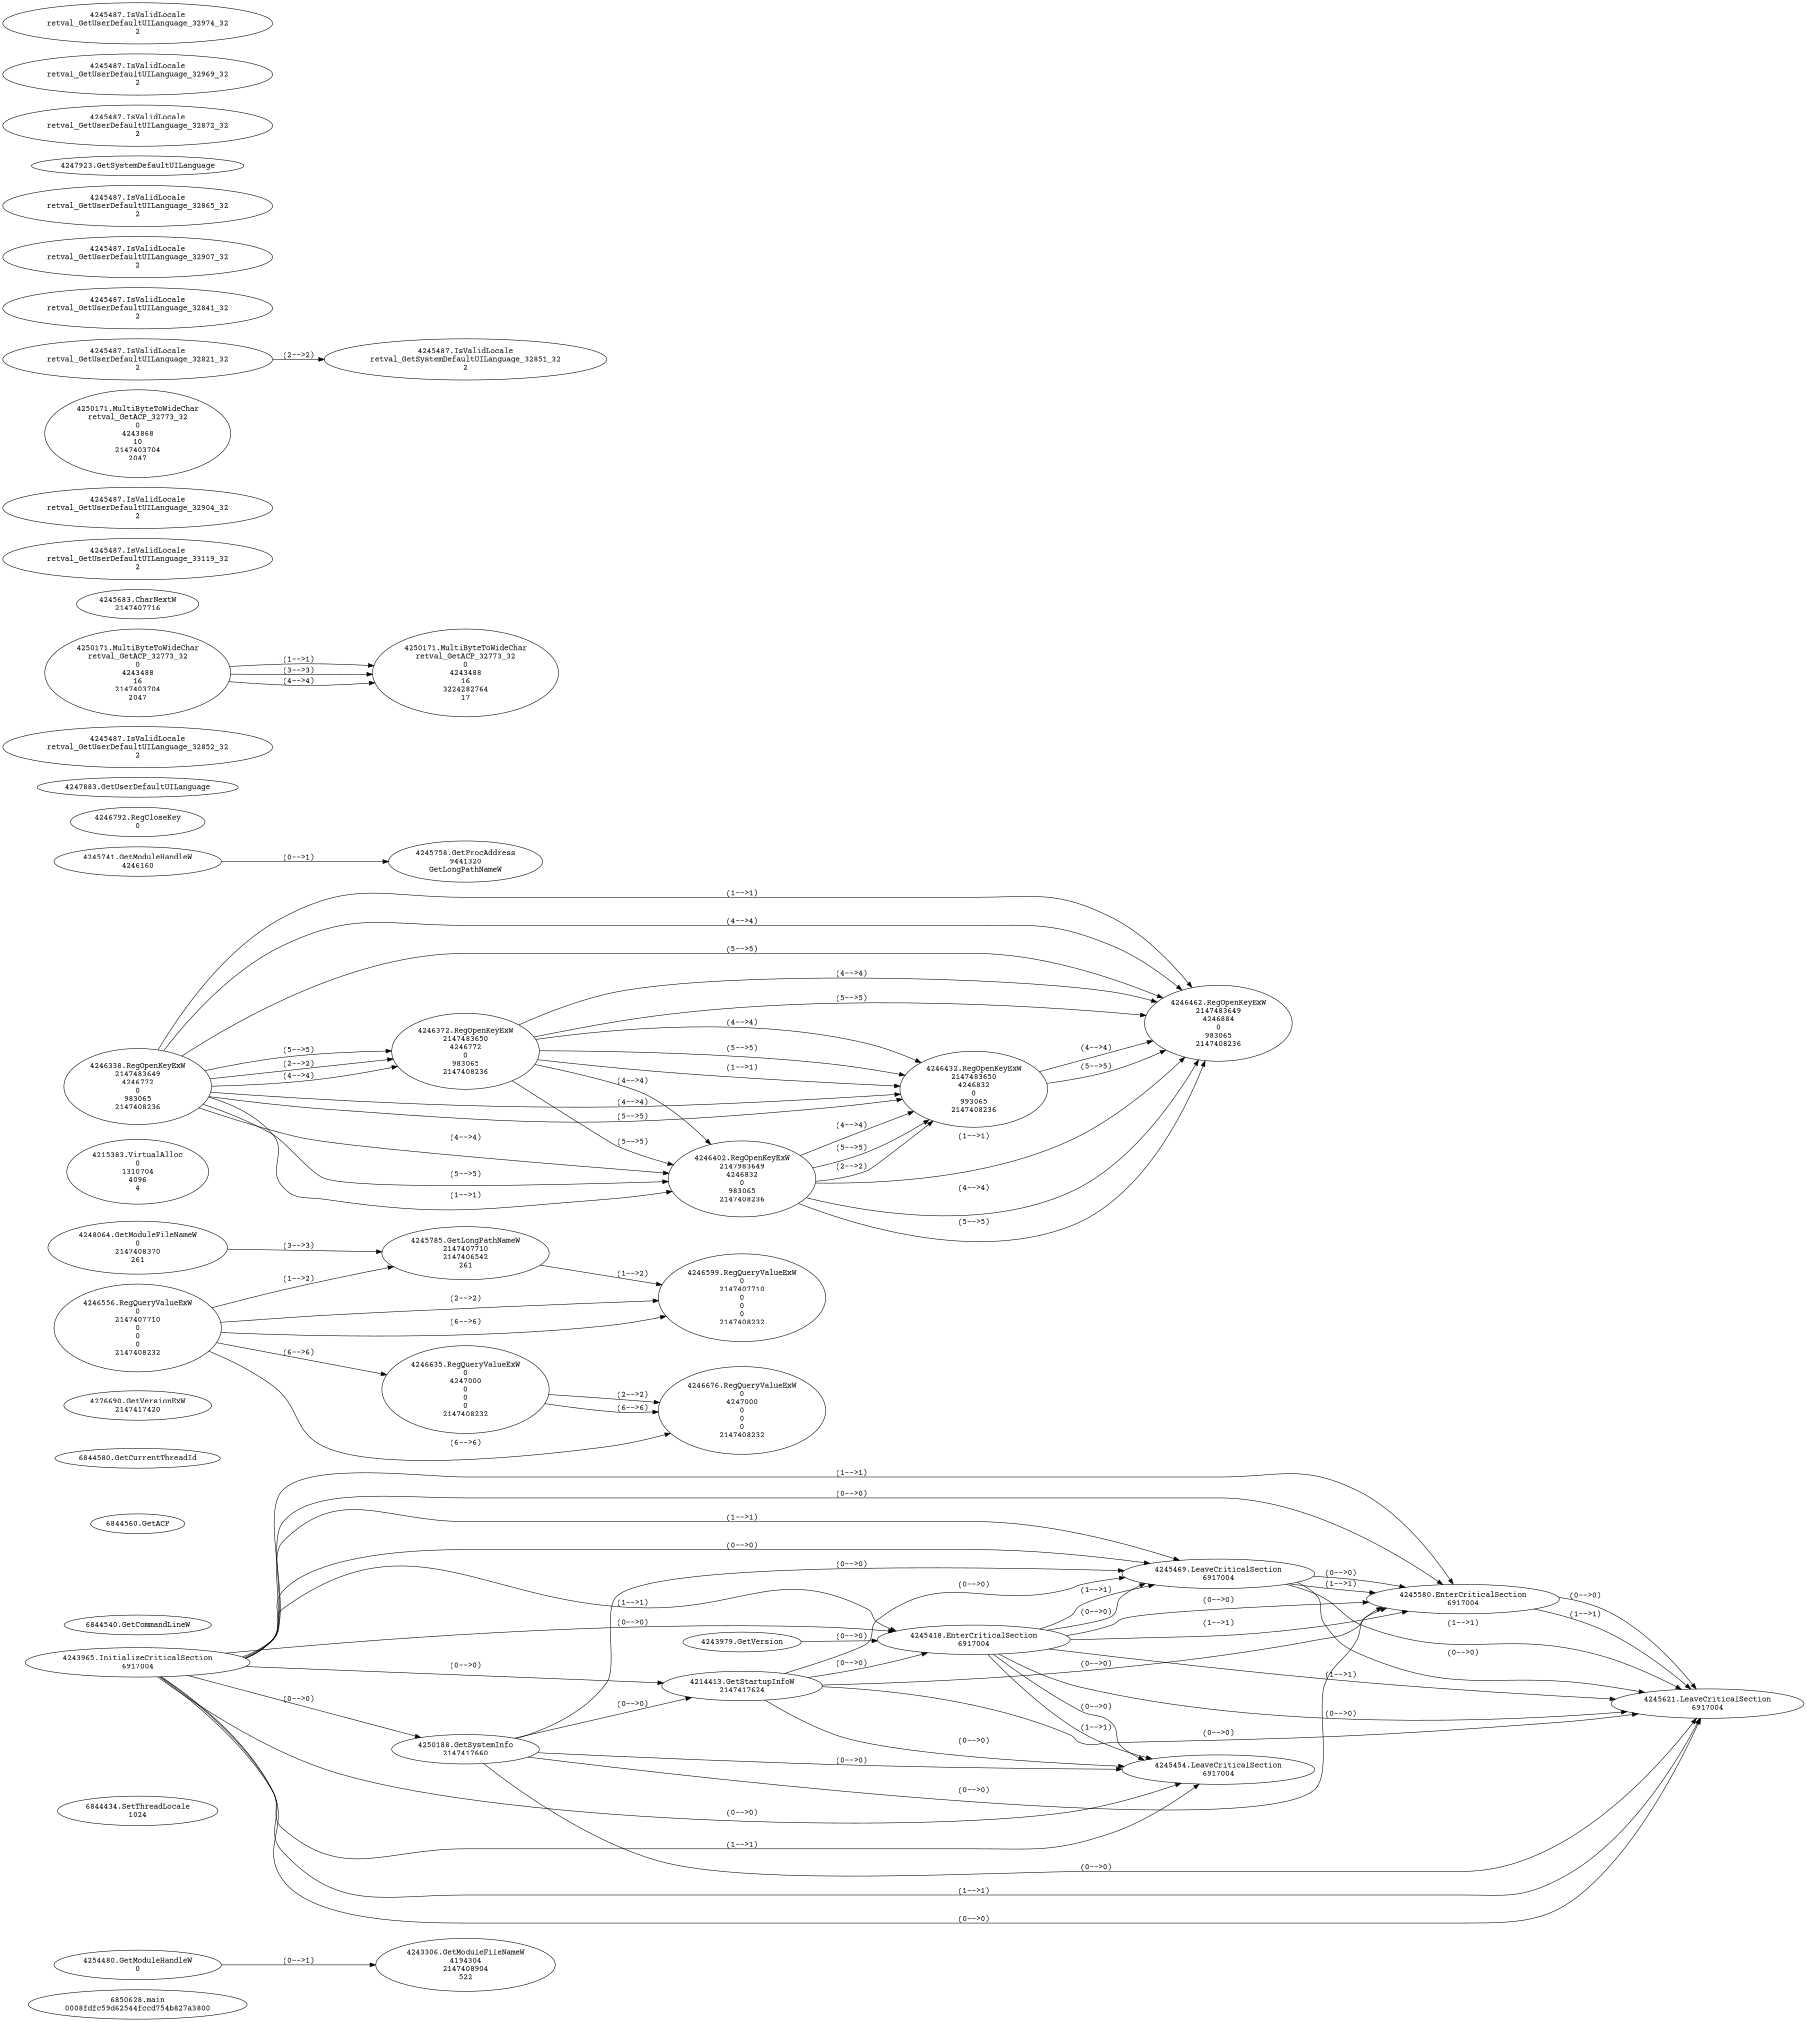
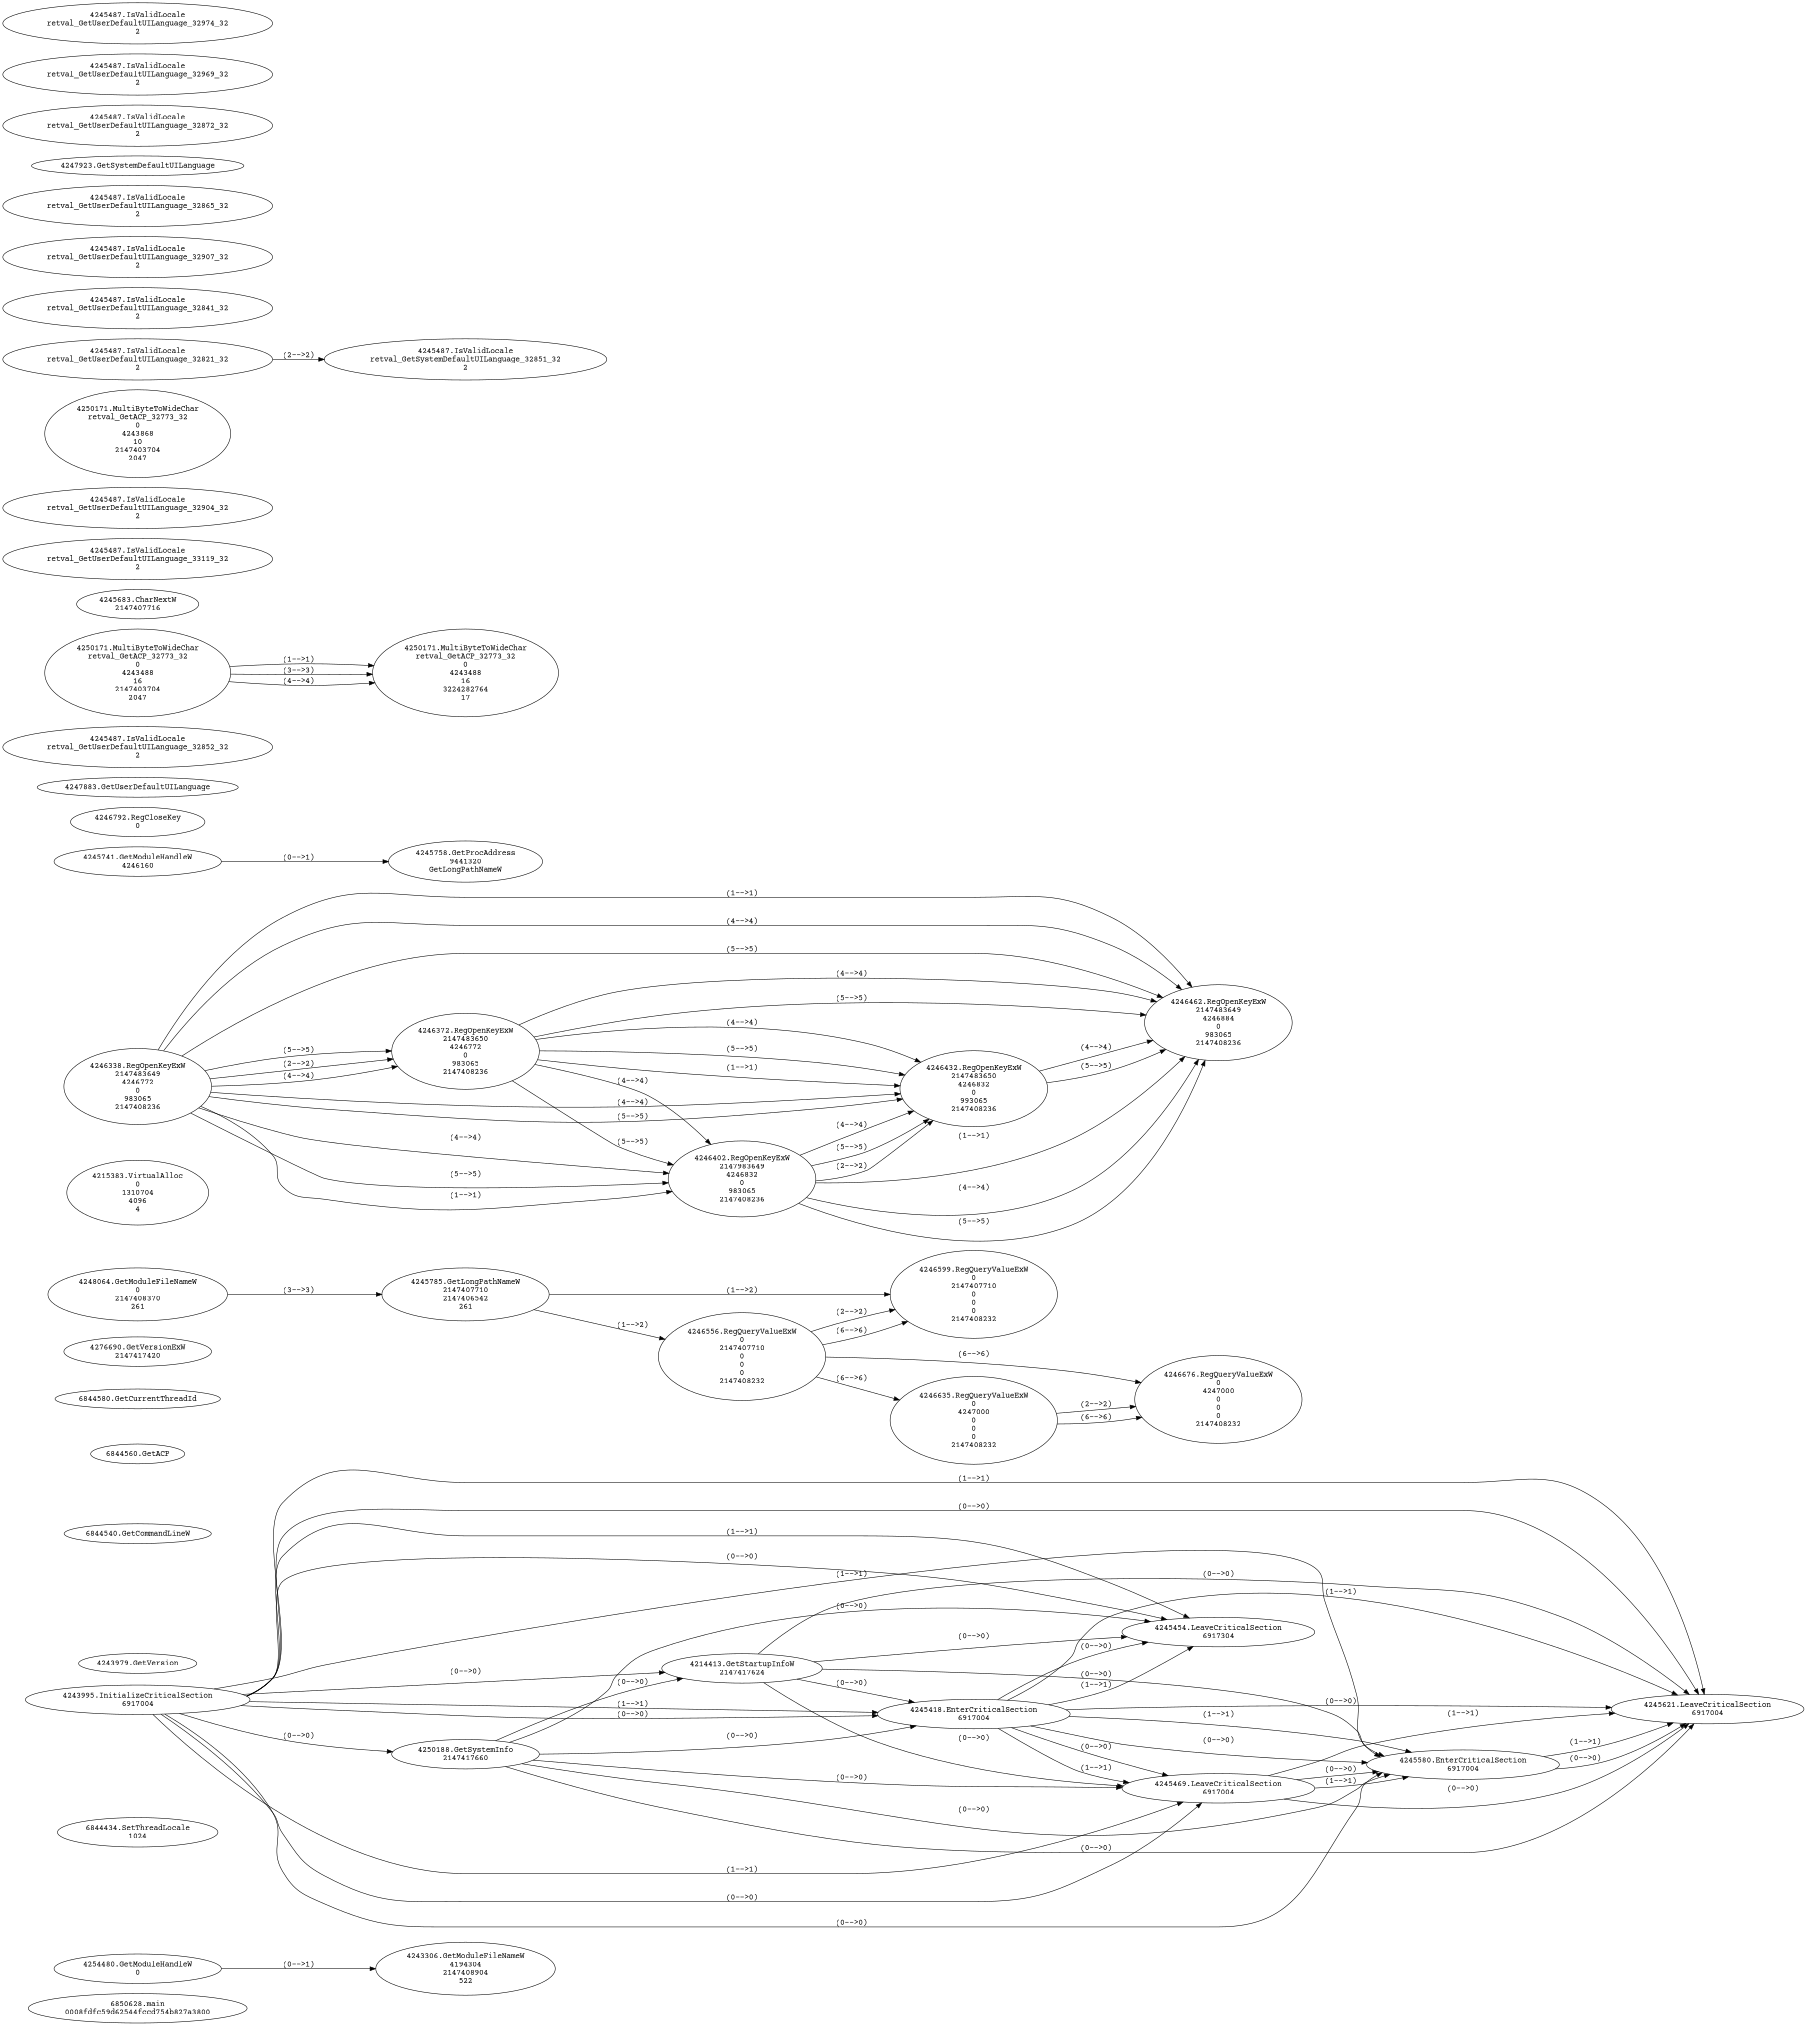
(300, 1286) -> (597, 1324)
(836, 1641) -> (726, 1748)
(138, 1662) -> (138, 1700)
(1218, 1770) -> (1218, 1632)
